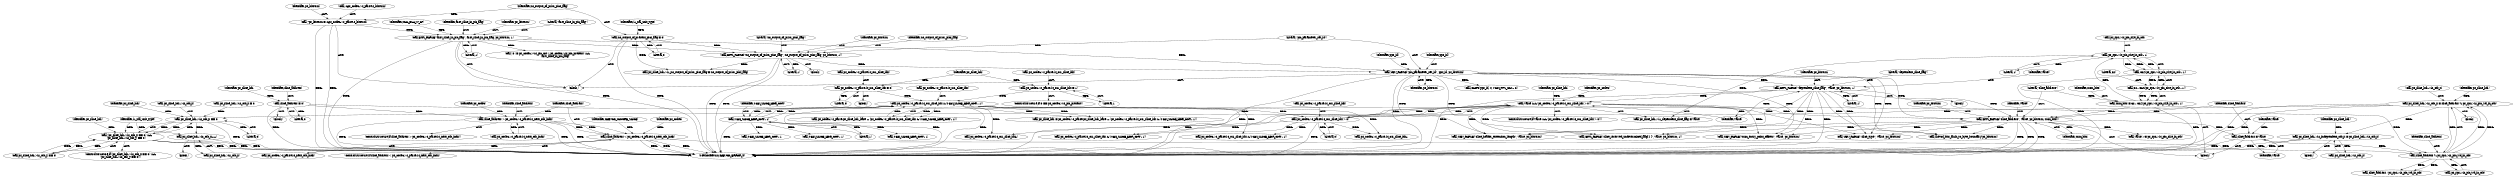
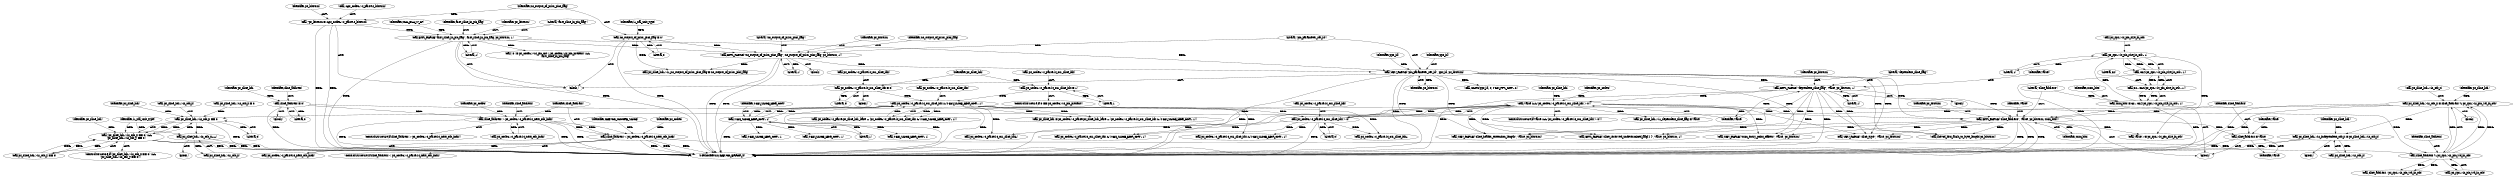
(638, 38) -> (638, 38)
(1879, 61) -> (2201, 89)
(1491, 88) -> (1491, 88)
(1621, 112) -> (1621, 112)
(1963, 137) -> (1963, 137)
(2341, 144) -> none
